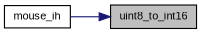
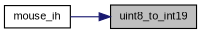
(154, 17) -> (154, 17)
